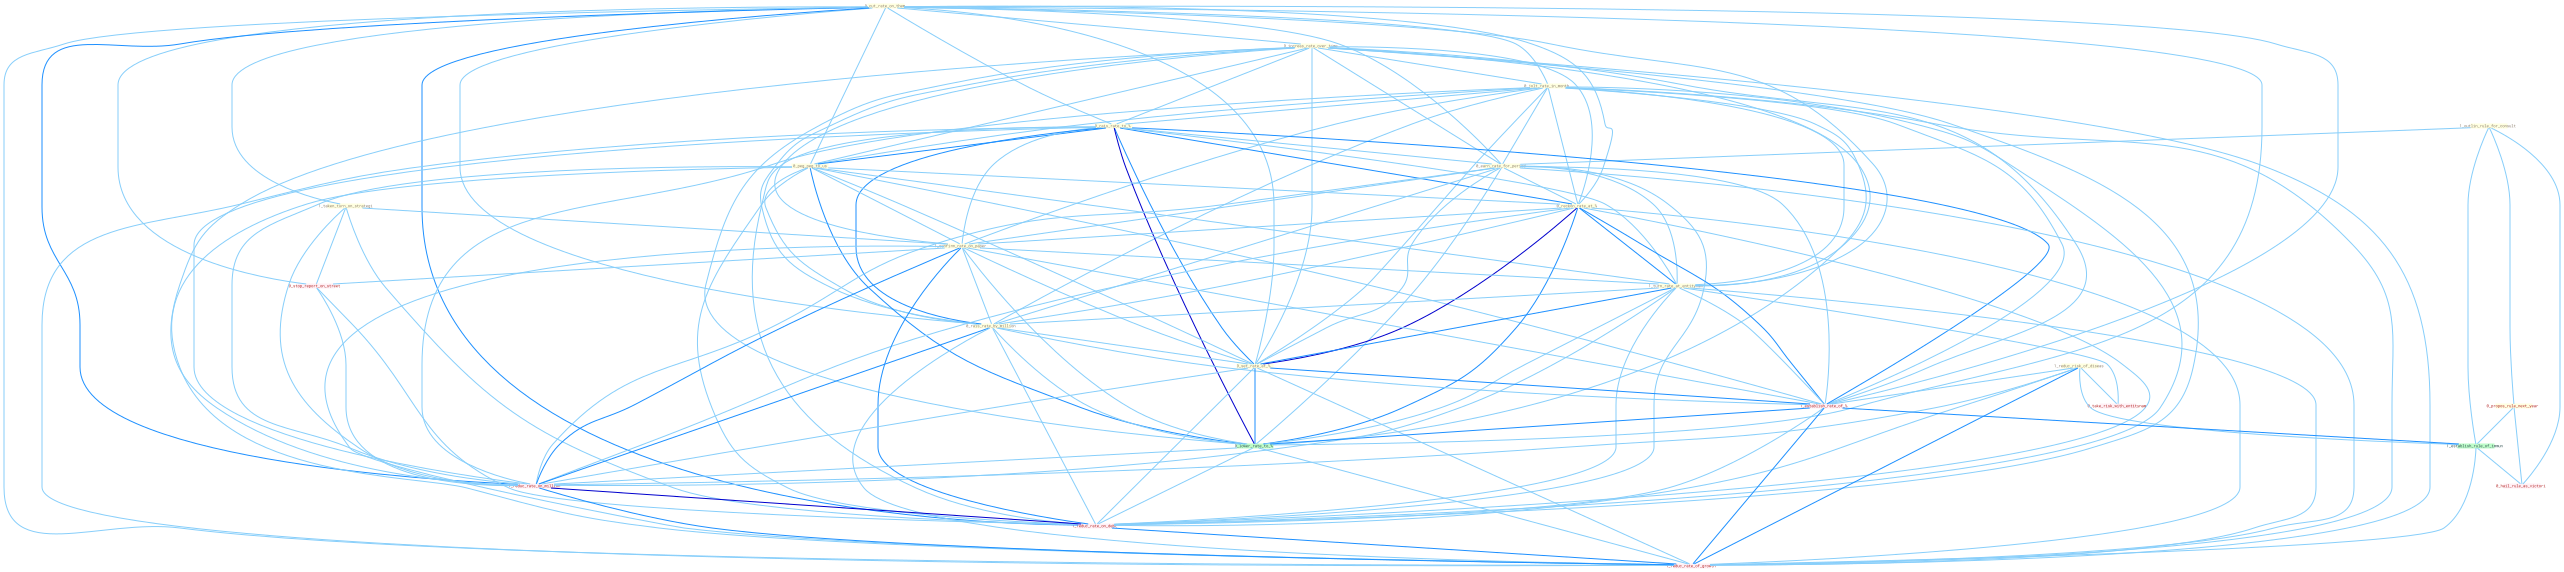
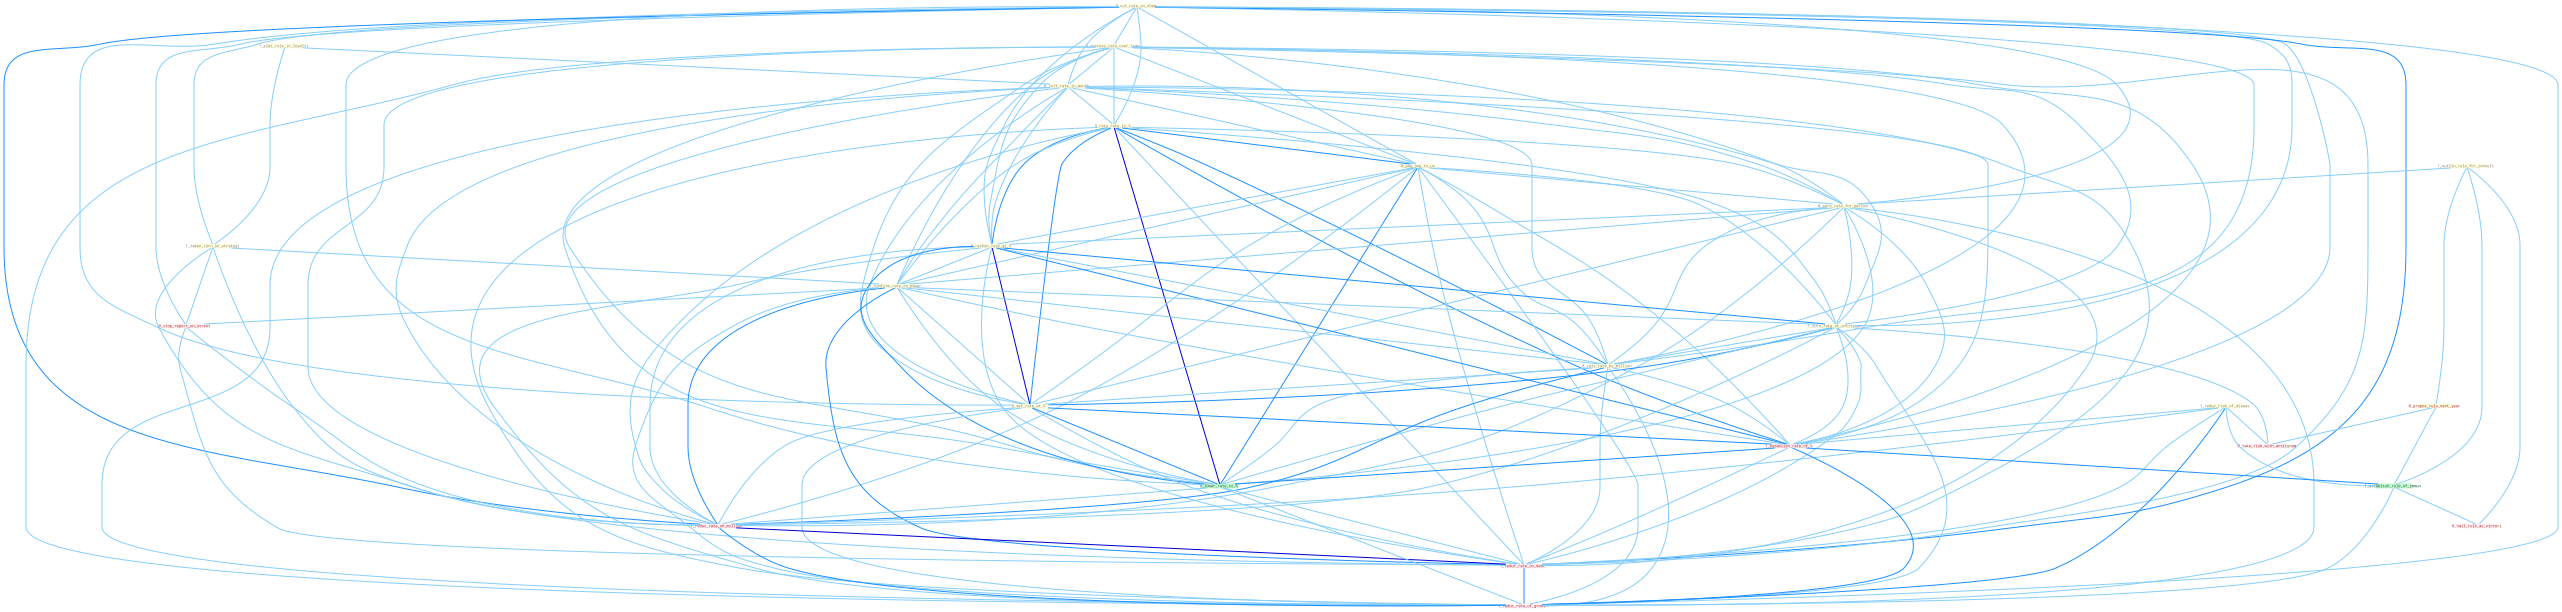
none -> (285, 46)
none -> (1702, 192)
(2518, 446) -> (2352, 426)
